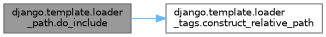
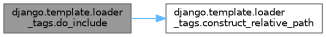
(67, 18) -> (67, 18)
